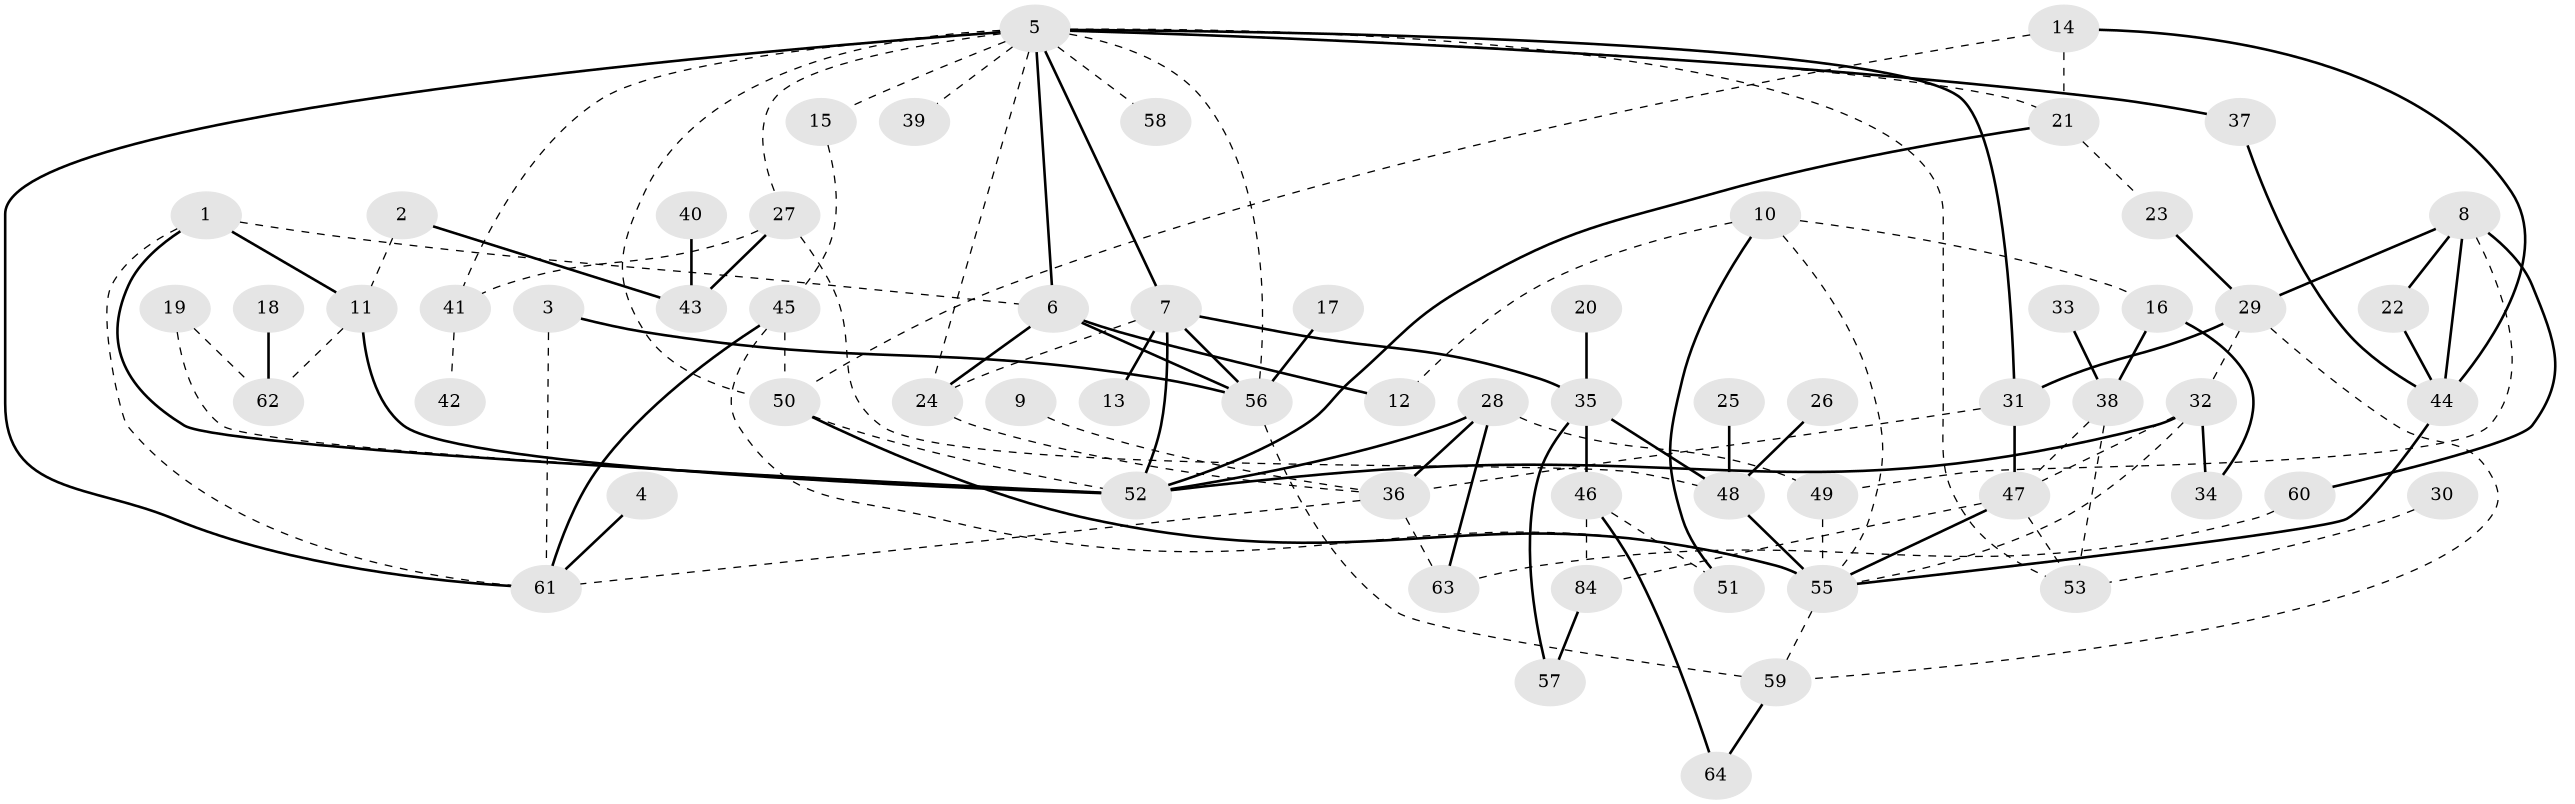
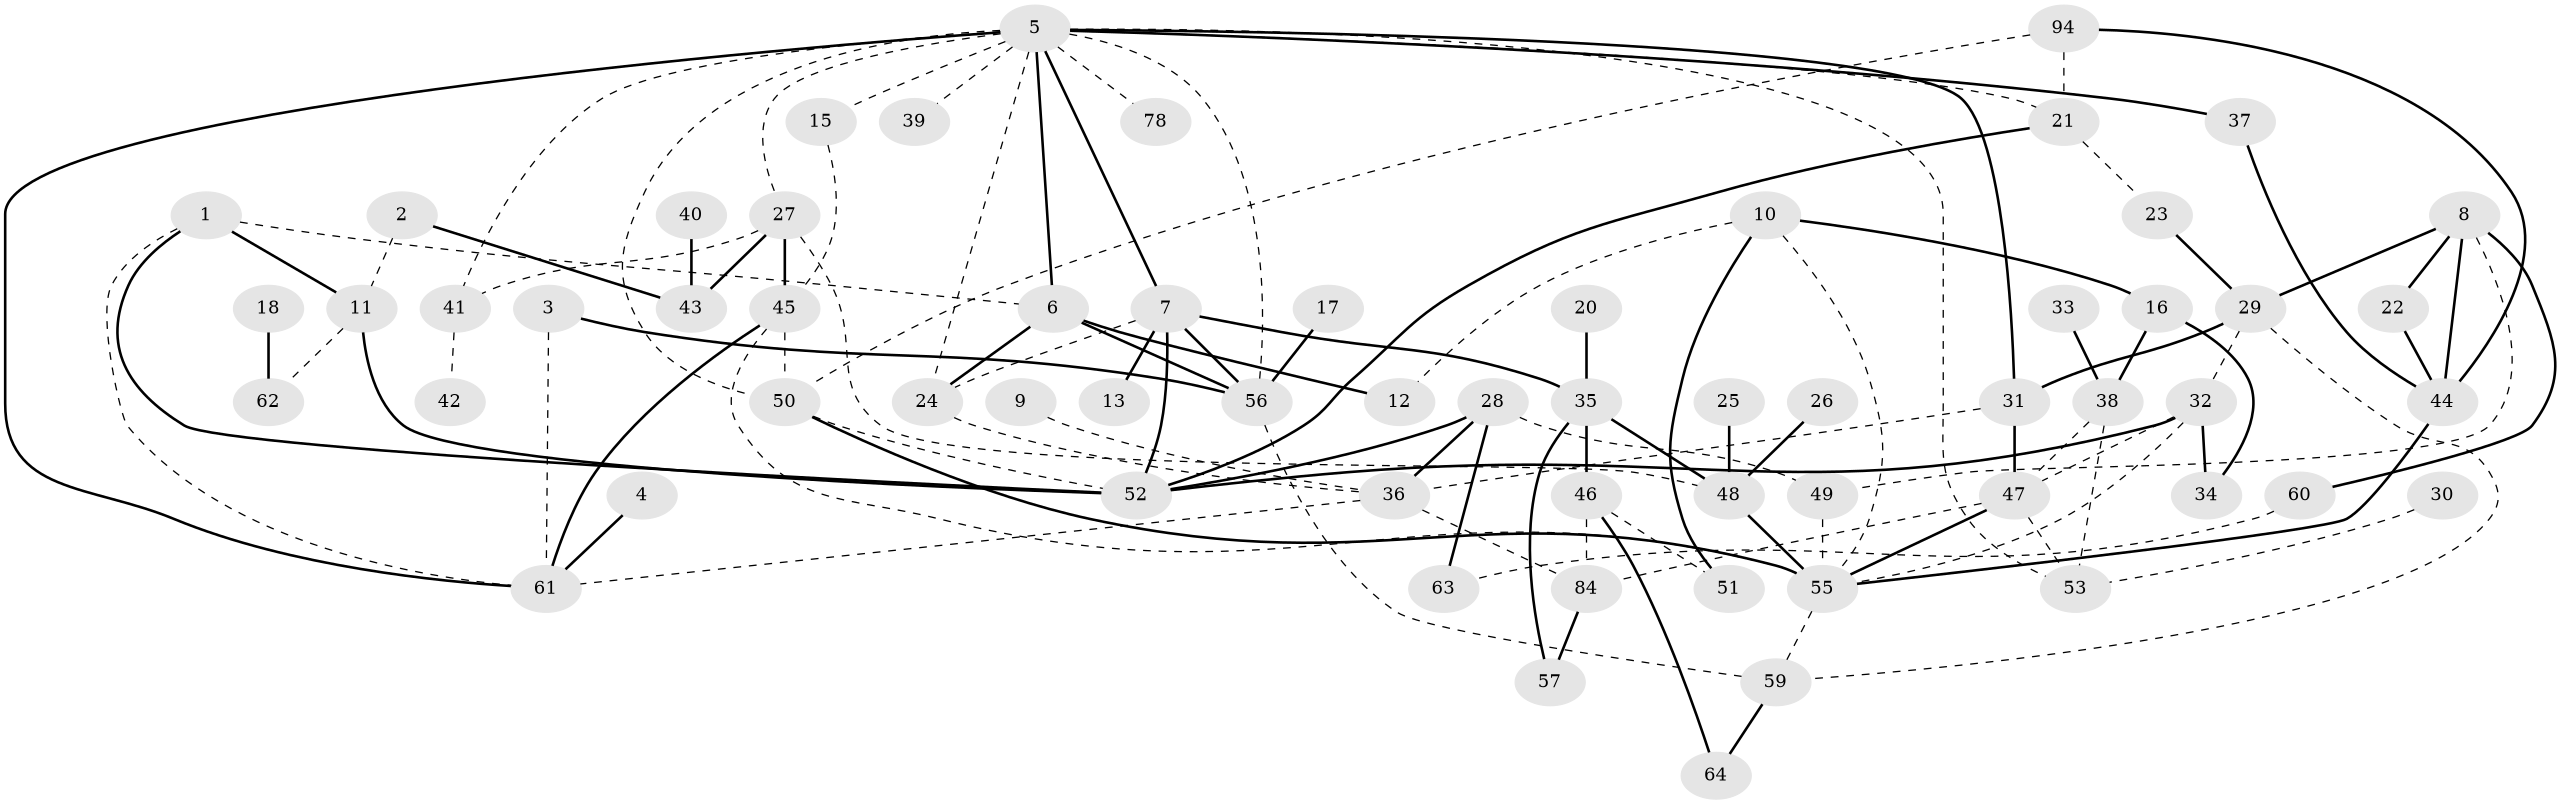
(2064, 29) -> (2064, 29)
(1156, 122) -> (1156, 122)
(1967, 248) -> (1967, 248)
none -> (785, 262)
(175, 309) -> none
(1422, 547) -> (1494, 544)
